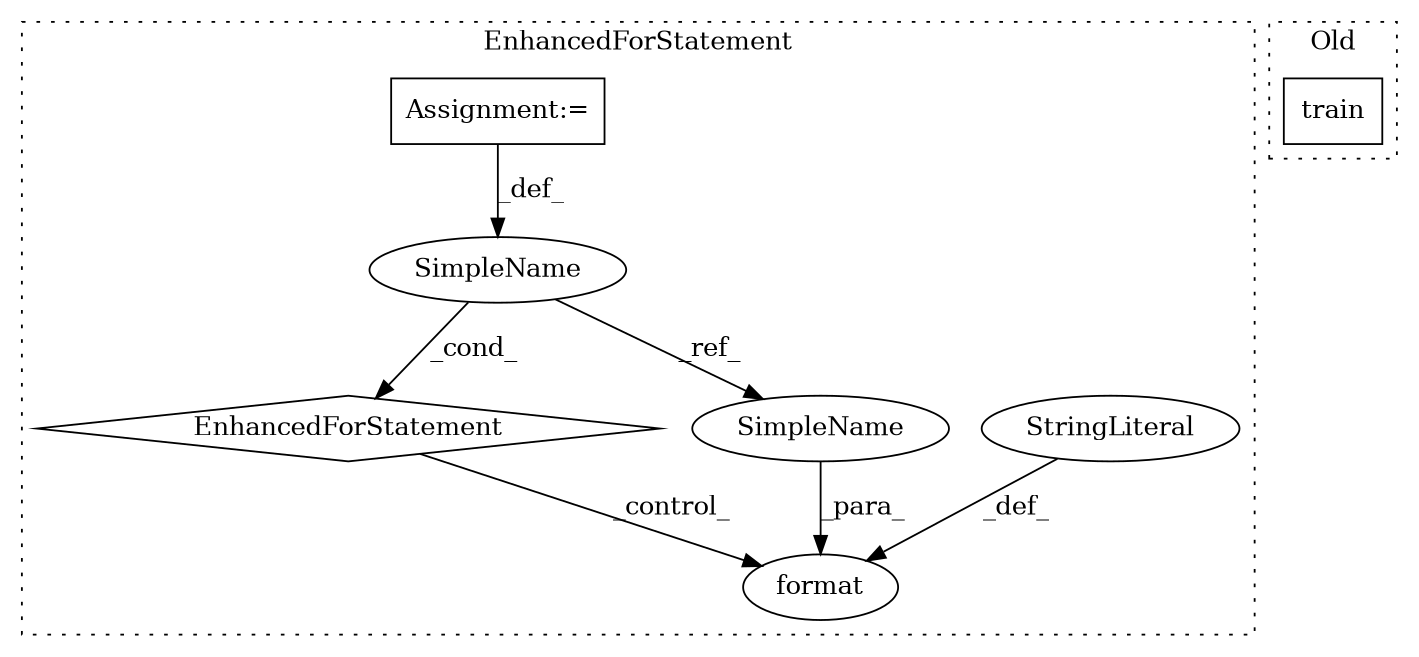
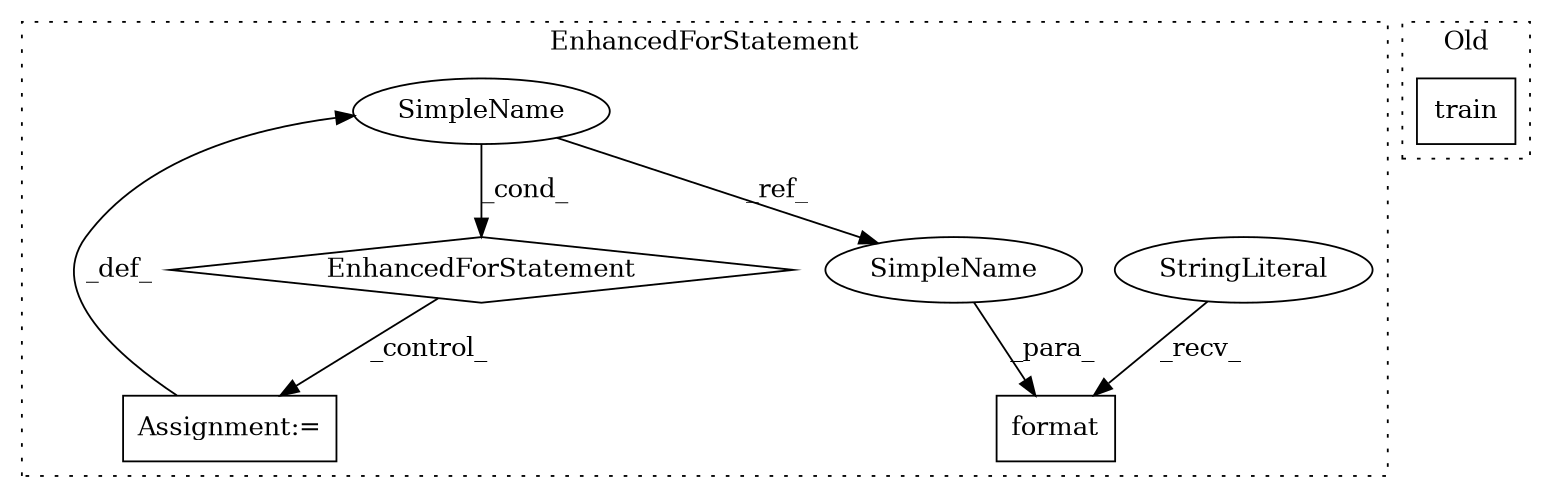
(582, 507) -> (367, 342)
(1017, 508) -> (1201, 349)
(821, 587) -> (1056, 429)
